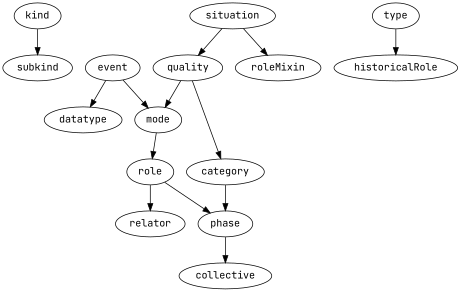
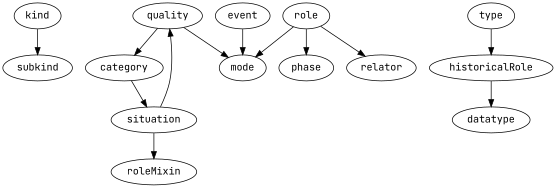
(100, 91) -> (491, 90)
(155, 142) -> (277, 40)
(225, 194) -> (137, 91)
(225, 276) -> none
